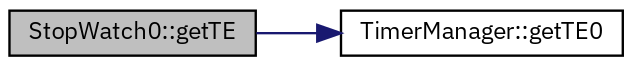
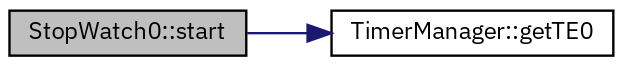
(133, 33) -> (128, 33)
